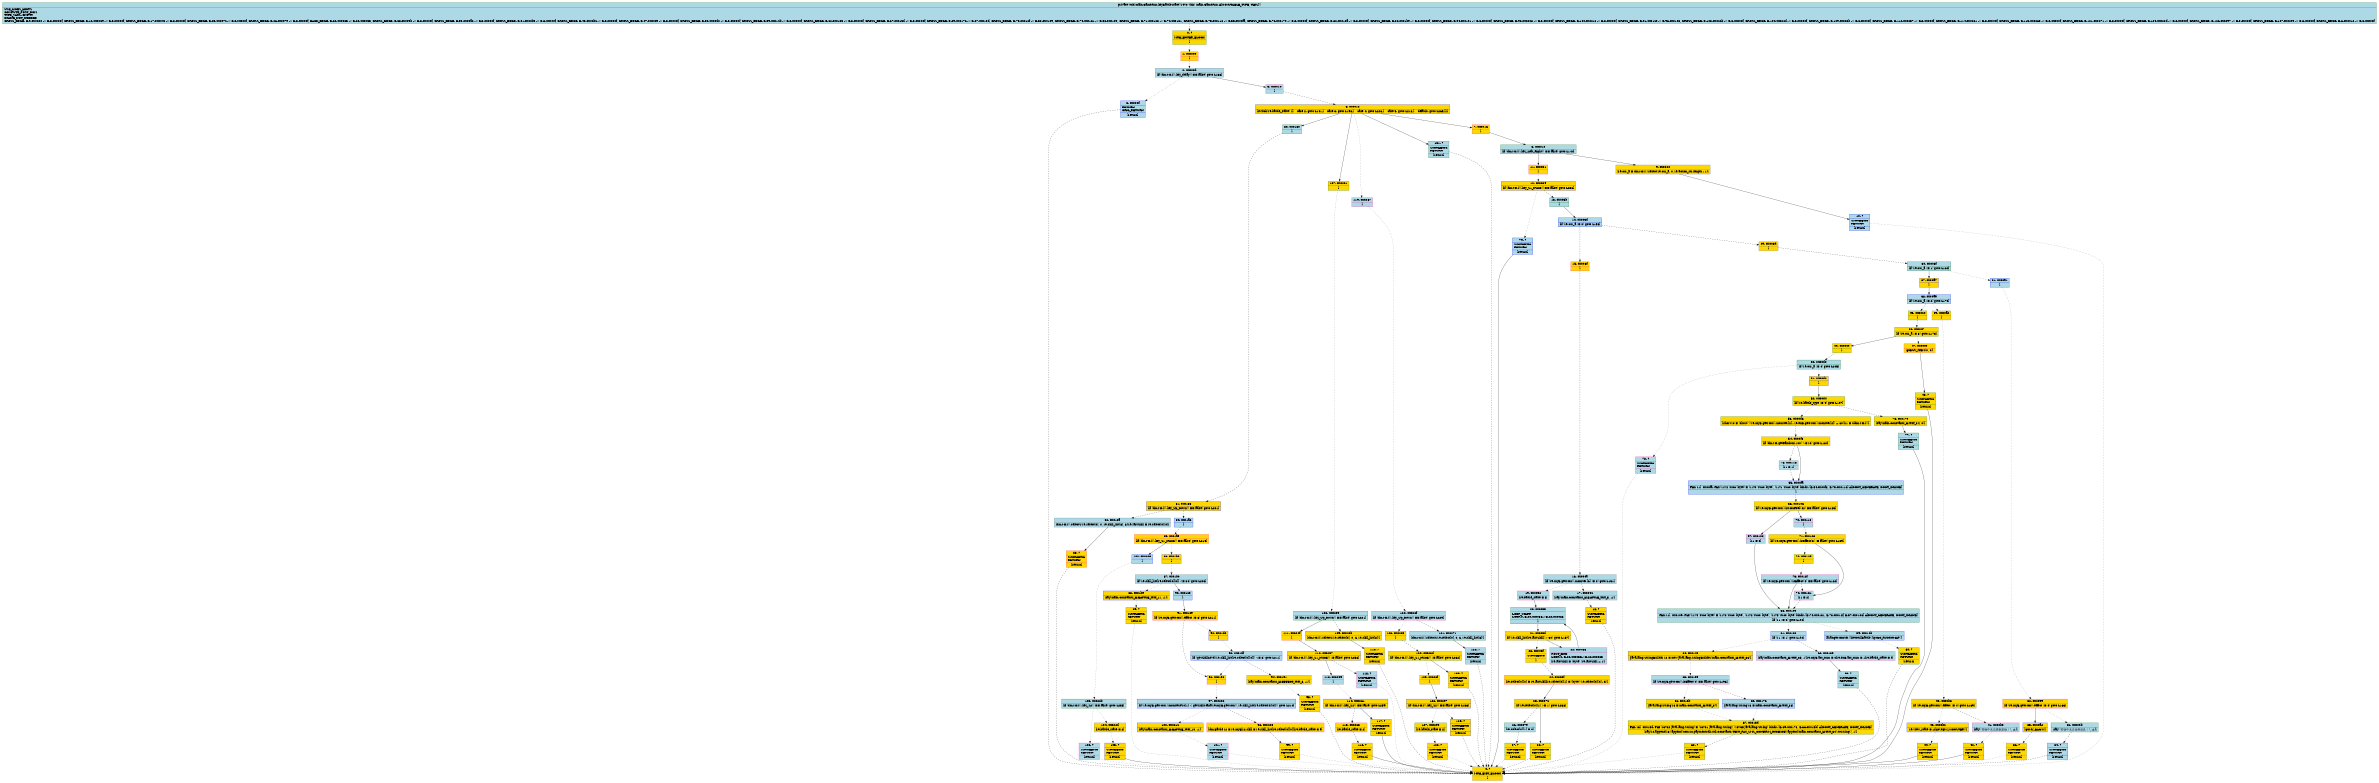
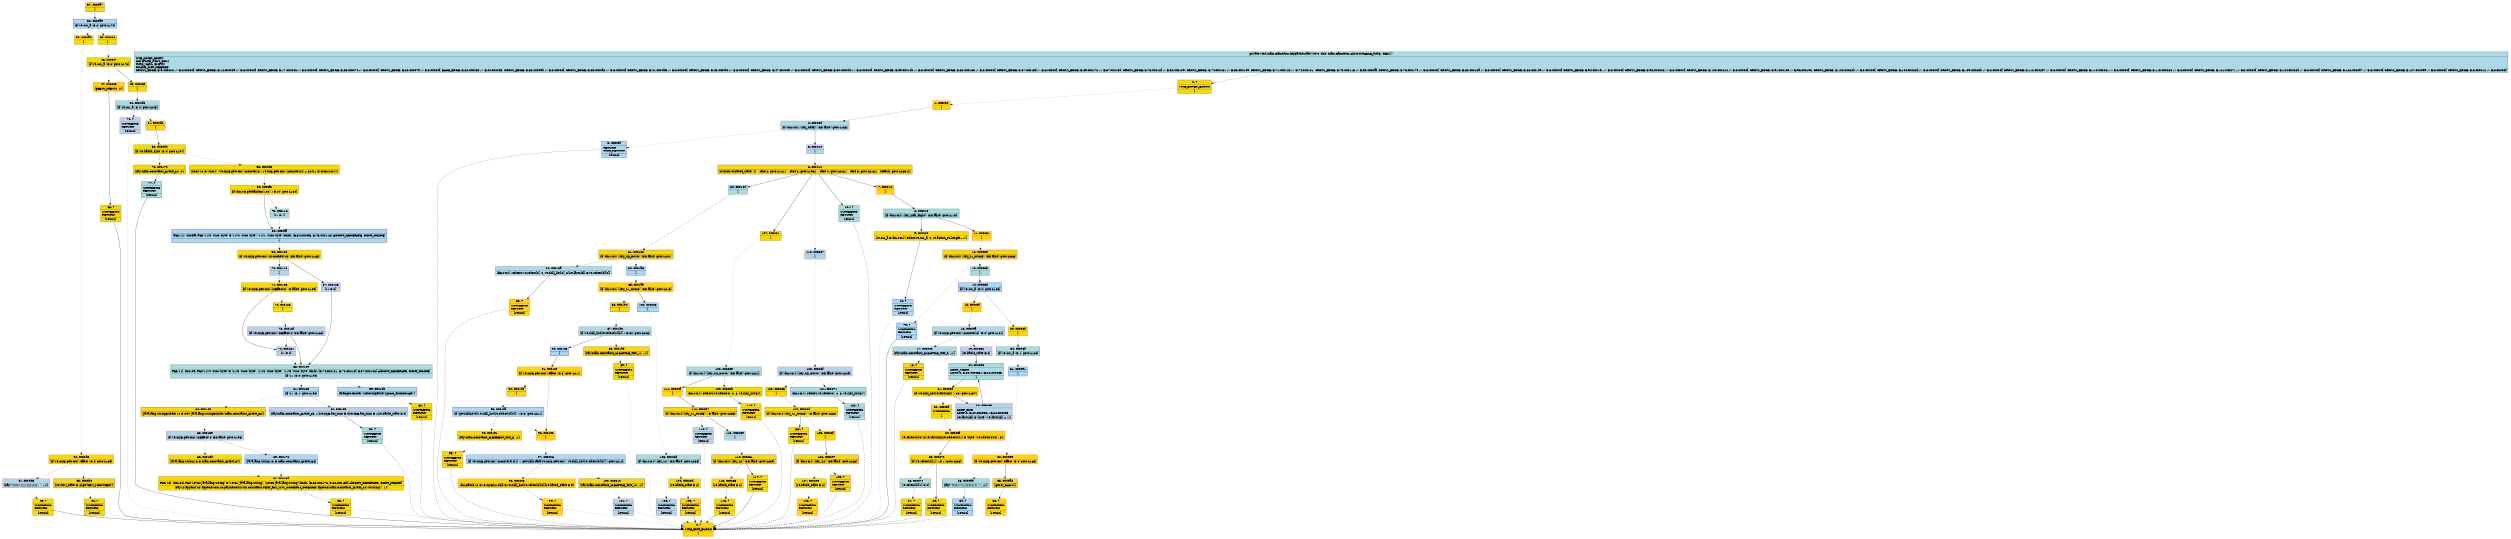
(1929, 274) -> none
(1559, 654) -> (965, 410)
(1711, 769) -> (393, 526)
